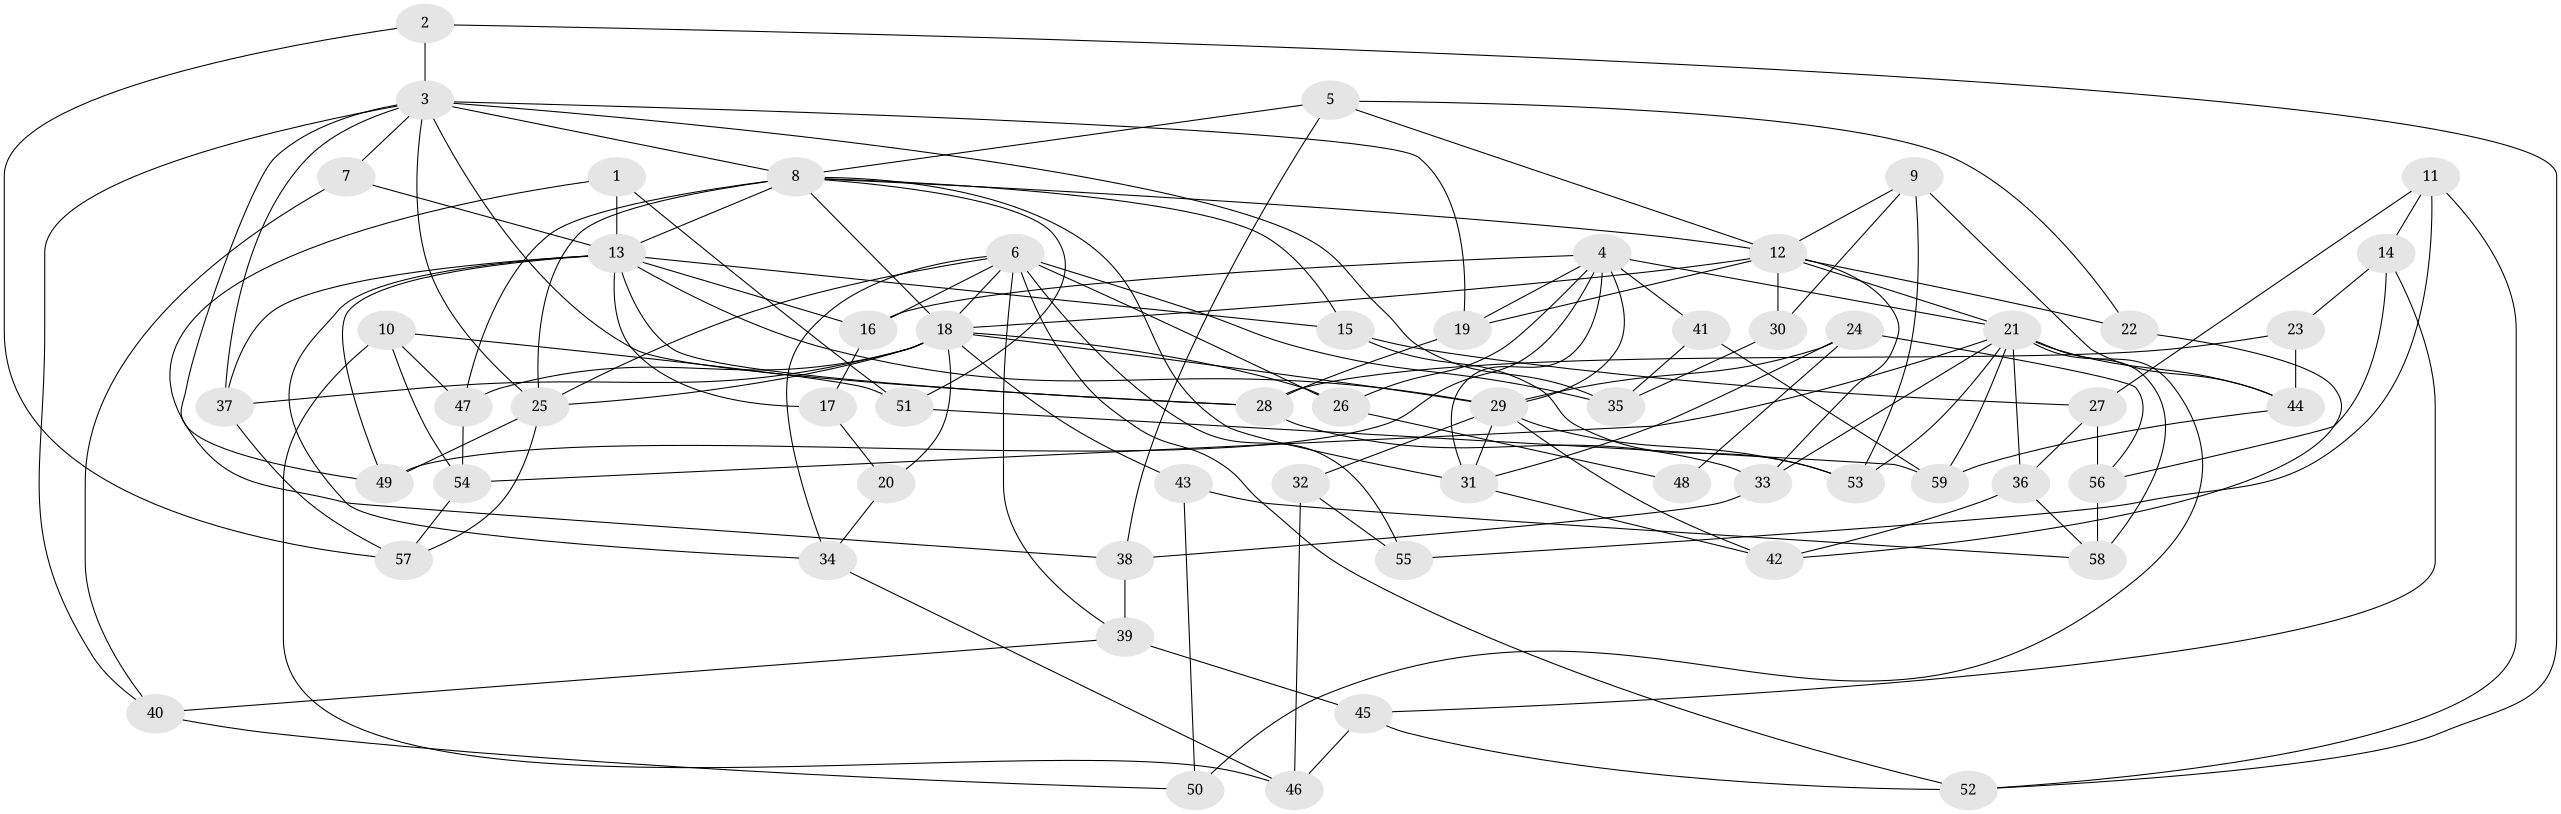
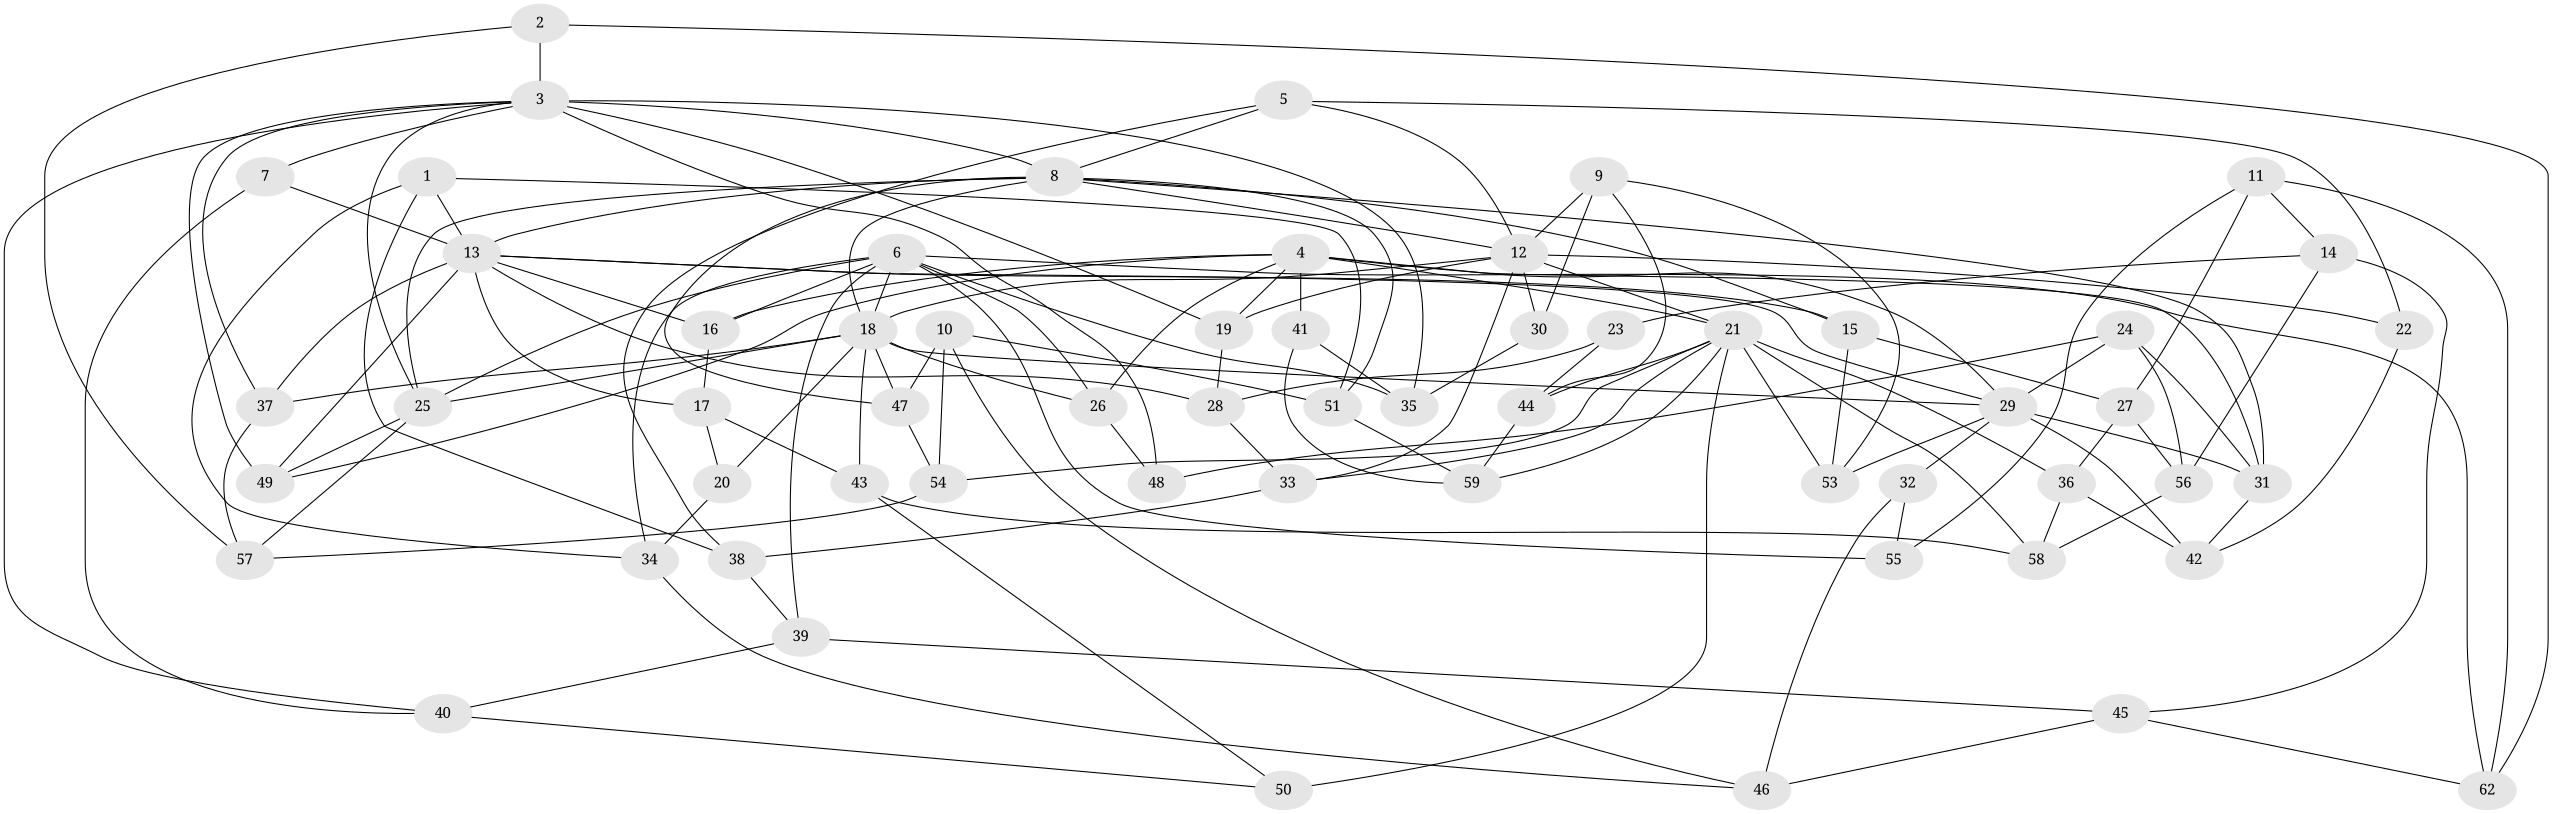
(604, 330) -> (908, 224)
none -> (781, 445)
(338, 493) -> (210, 477)
(1969, 790) -> (2487, 790)
